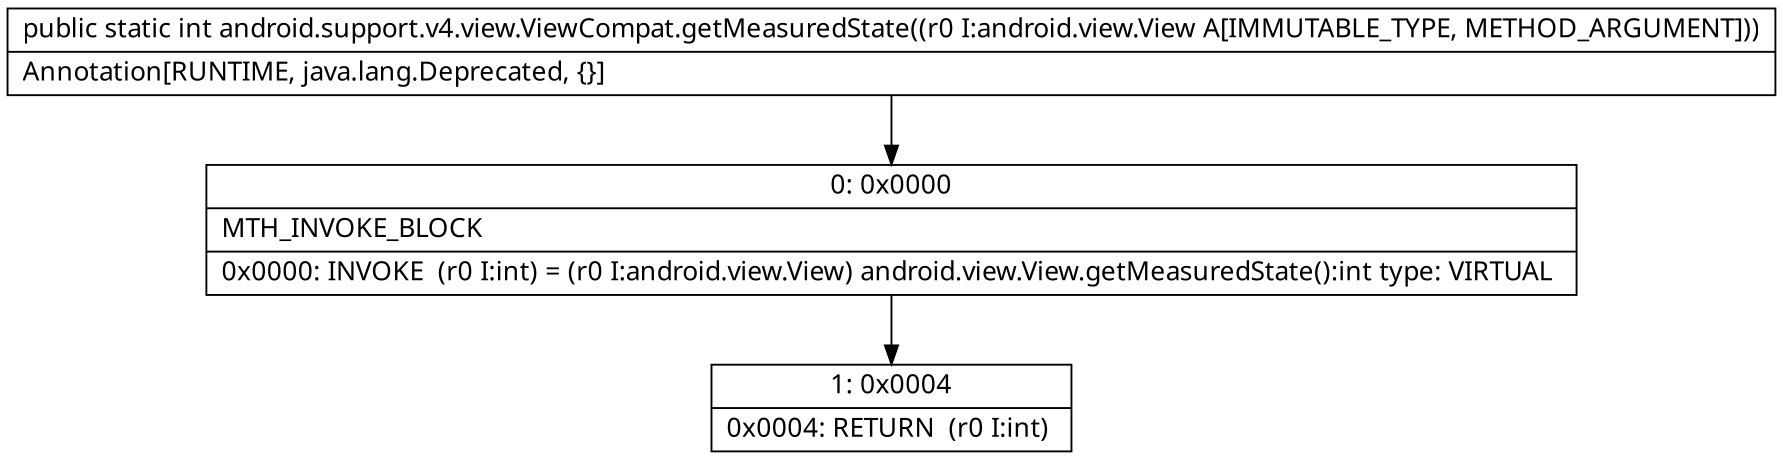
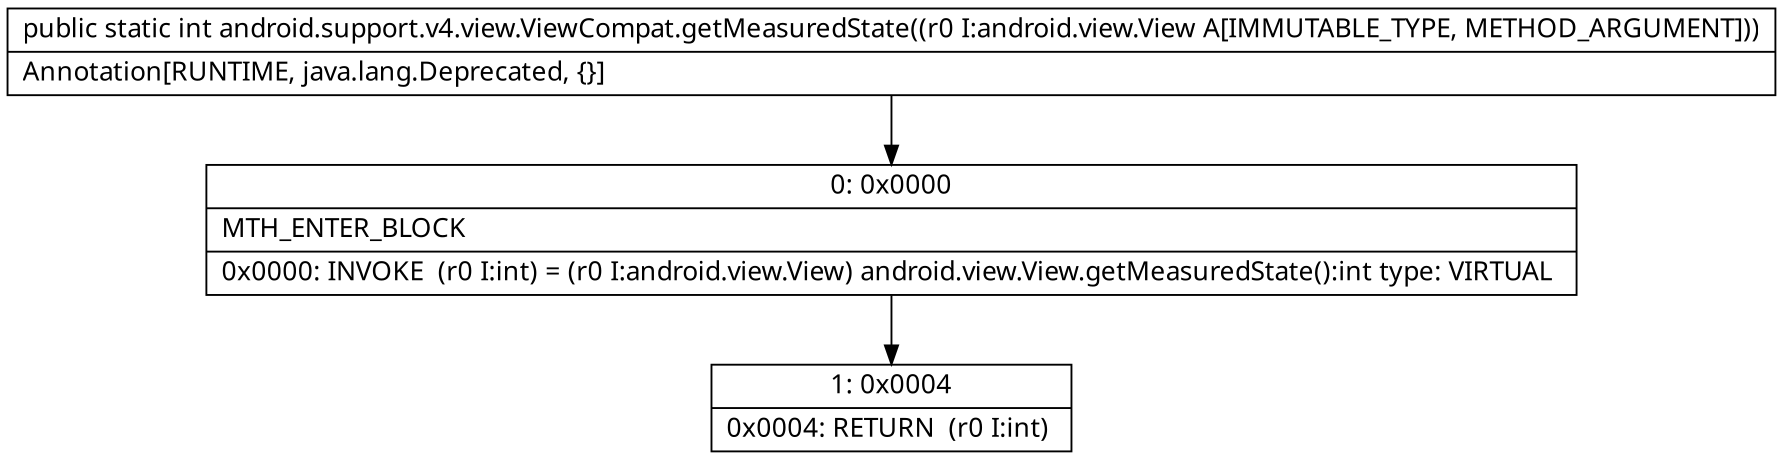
(352, 229) -> (344, 229)
